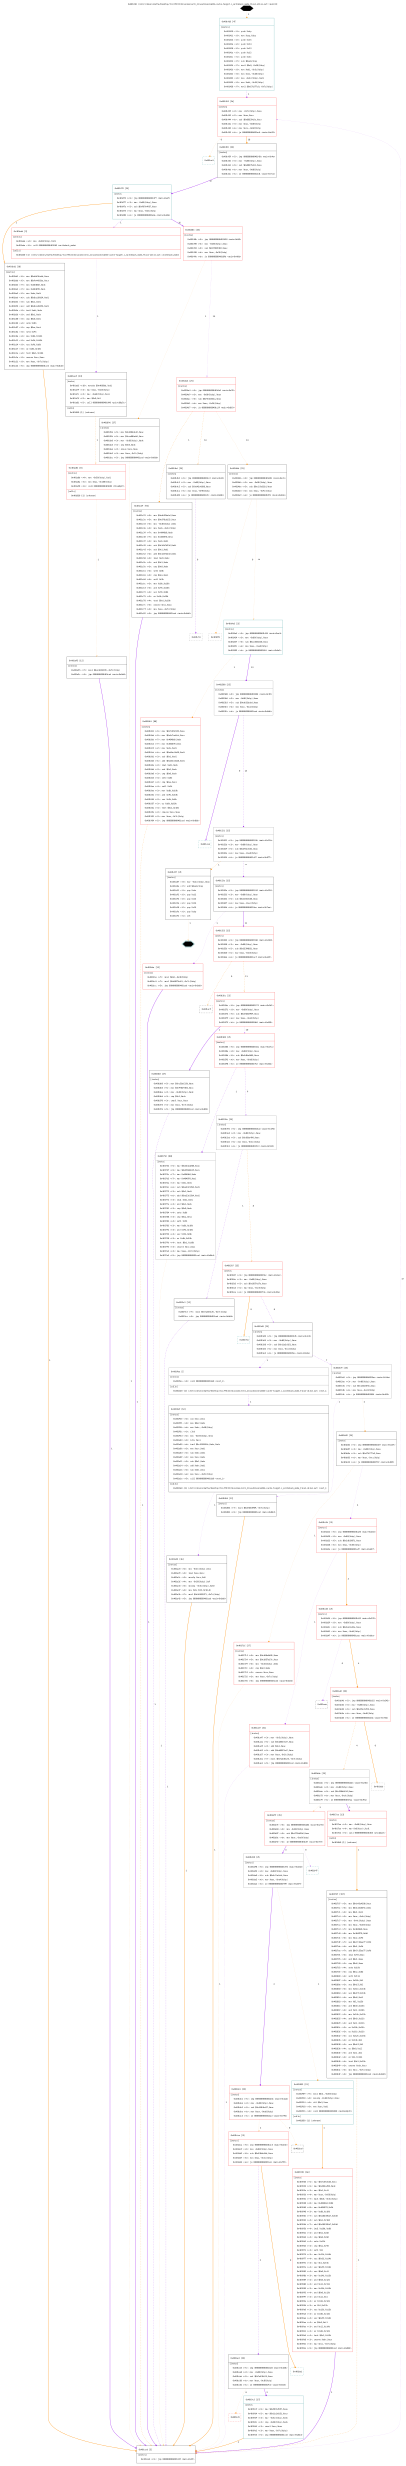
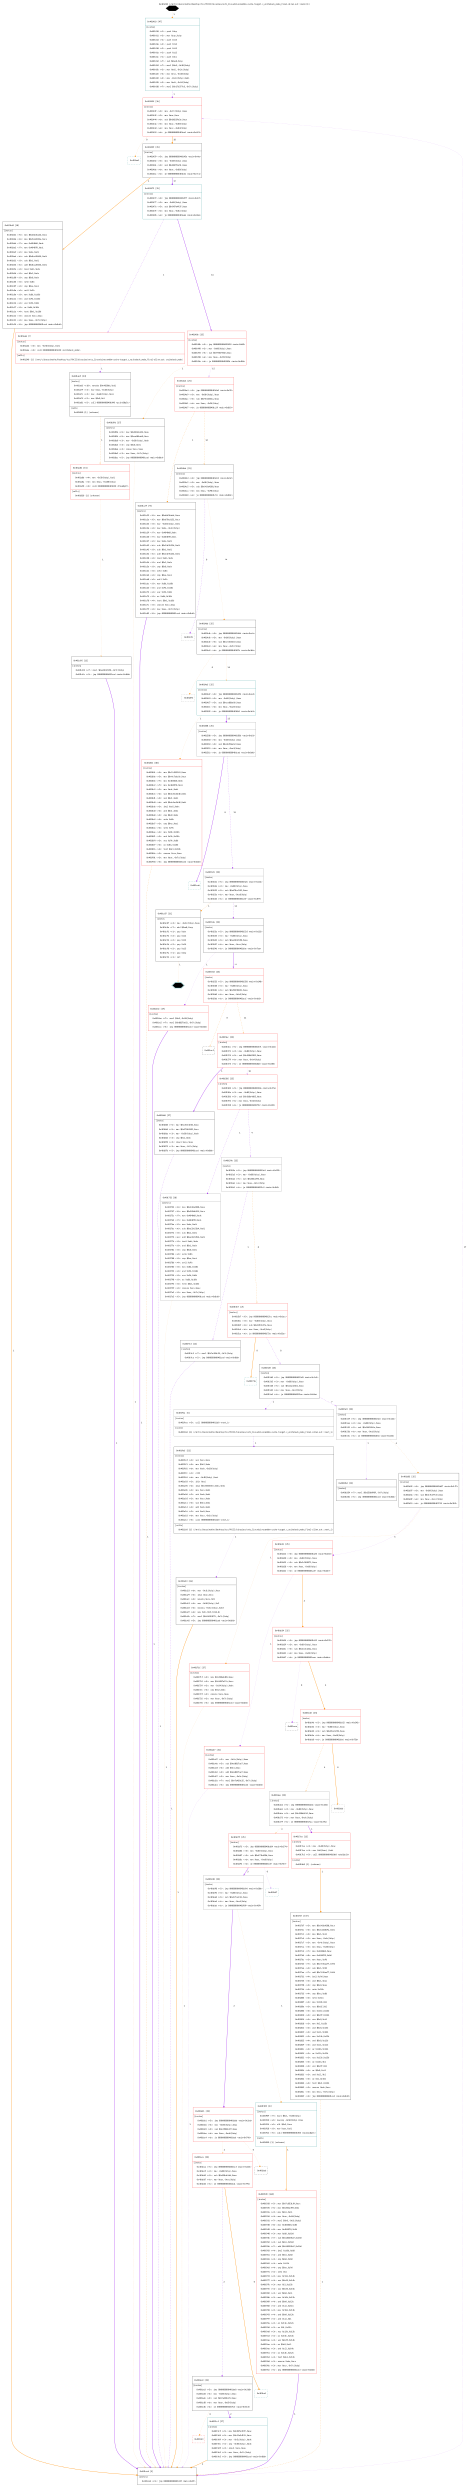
(41, 212) -> (107, 213)
(232, 438) -> (216, 559)
(213, 1985) -> none
